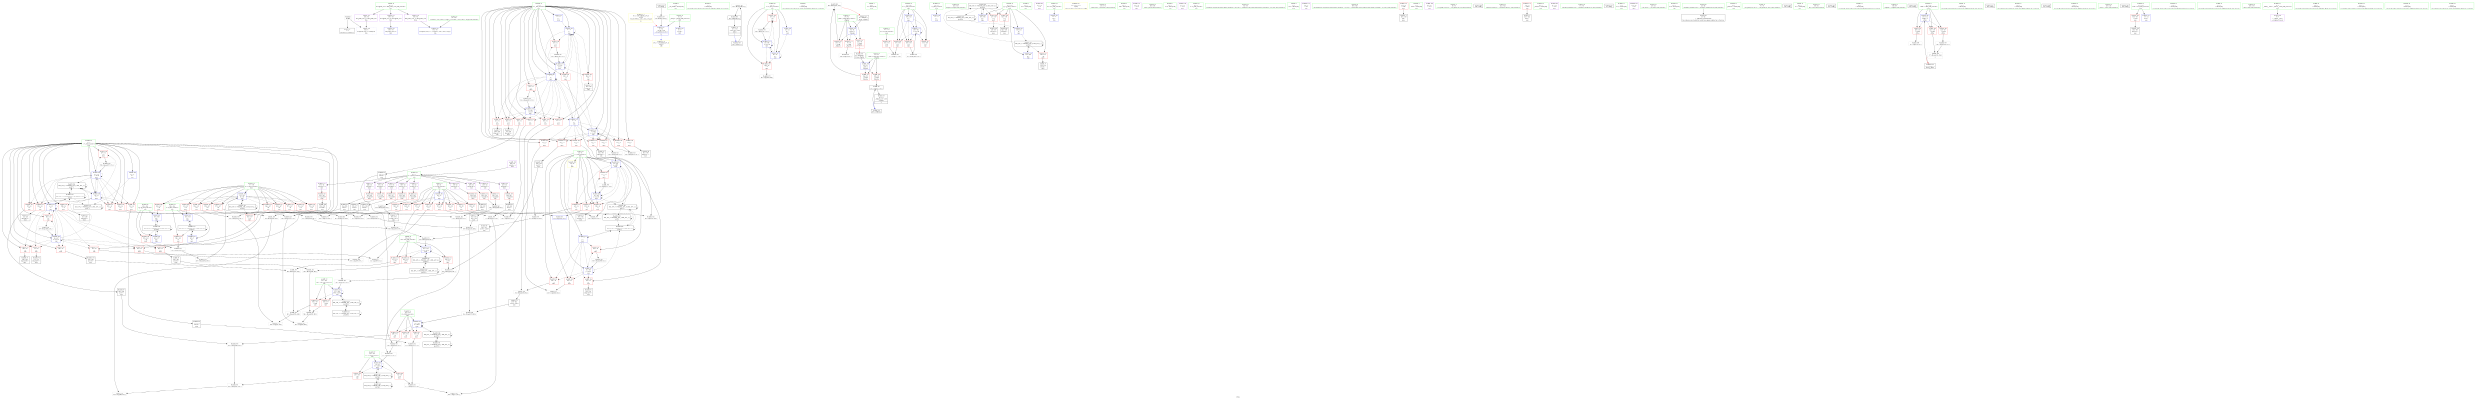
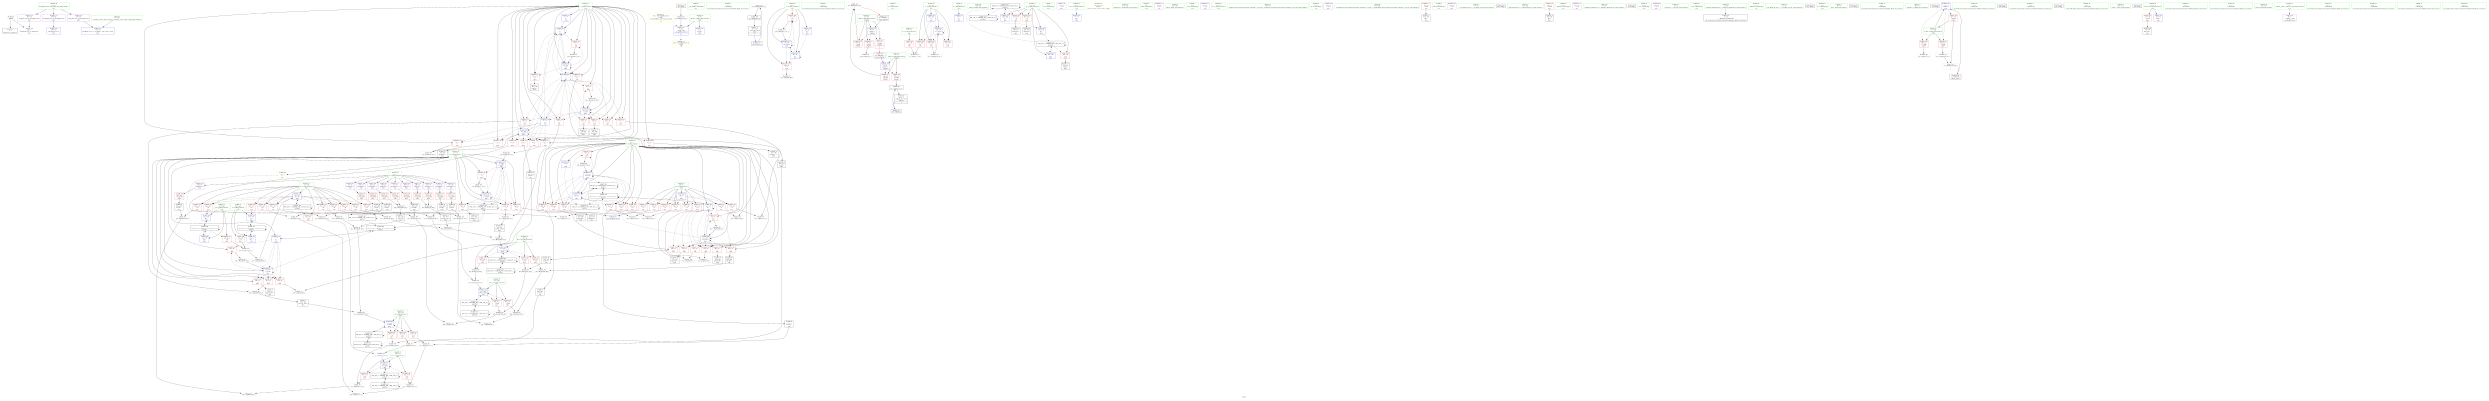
(1931, 18) -> (1944, 24)
(465, 173) -> (400, 180)
